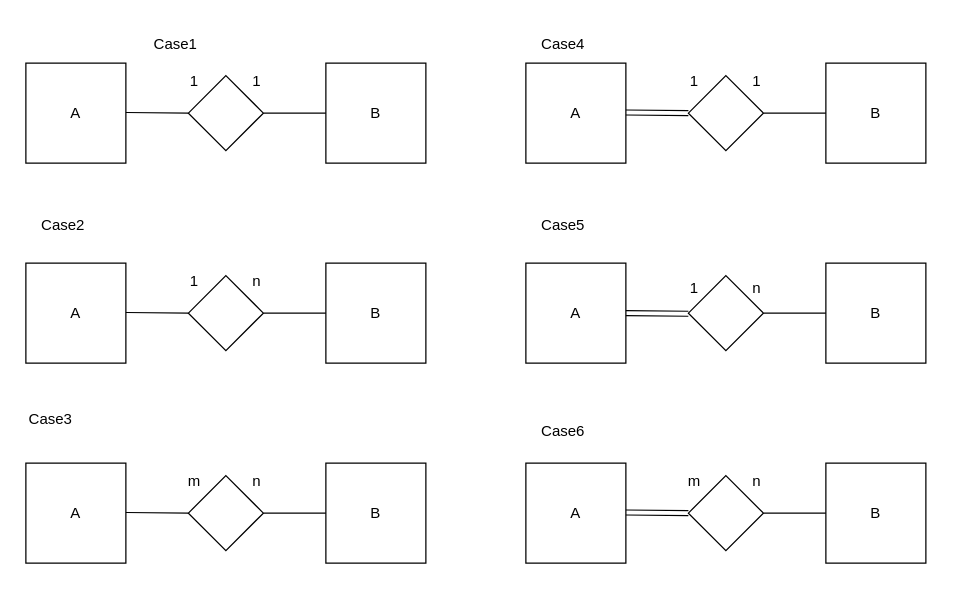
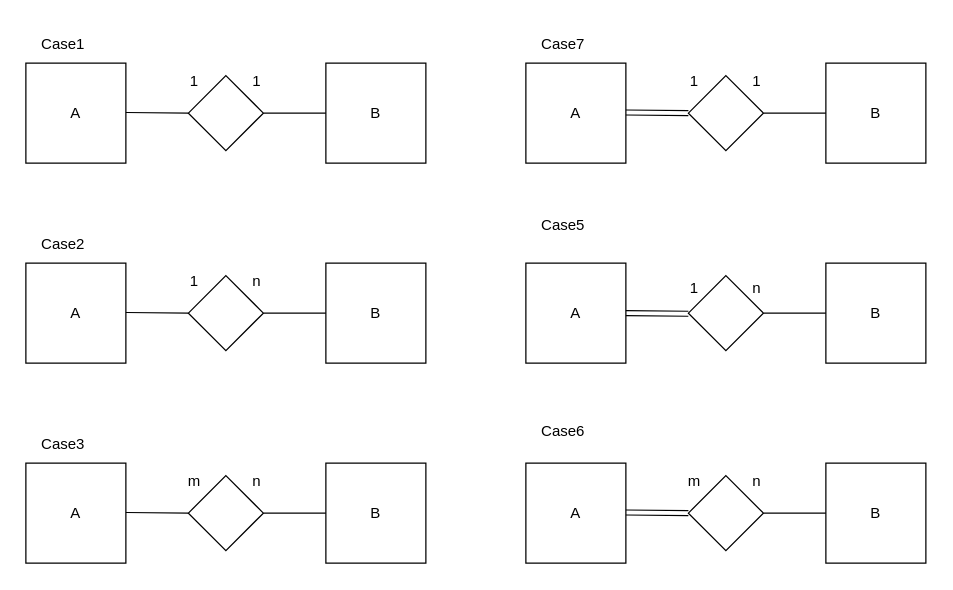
(176, 44) -> (63, 44)
(563, 44) -> (563, 44)
(63, 226) -> (63, 244)
(51, 419) -> (63, 444)
